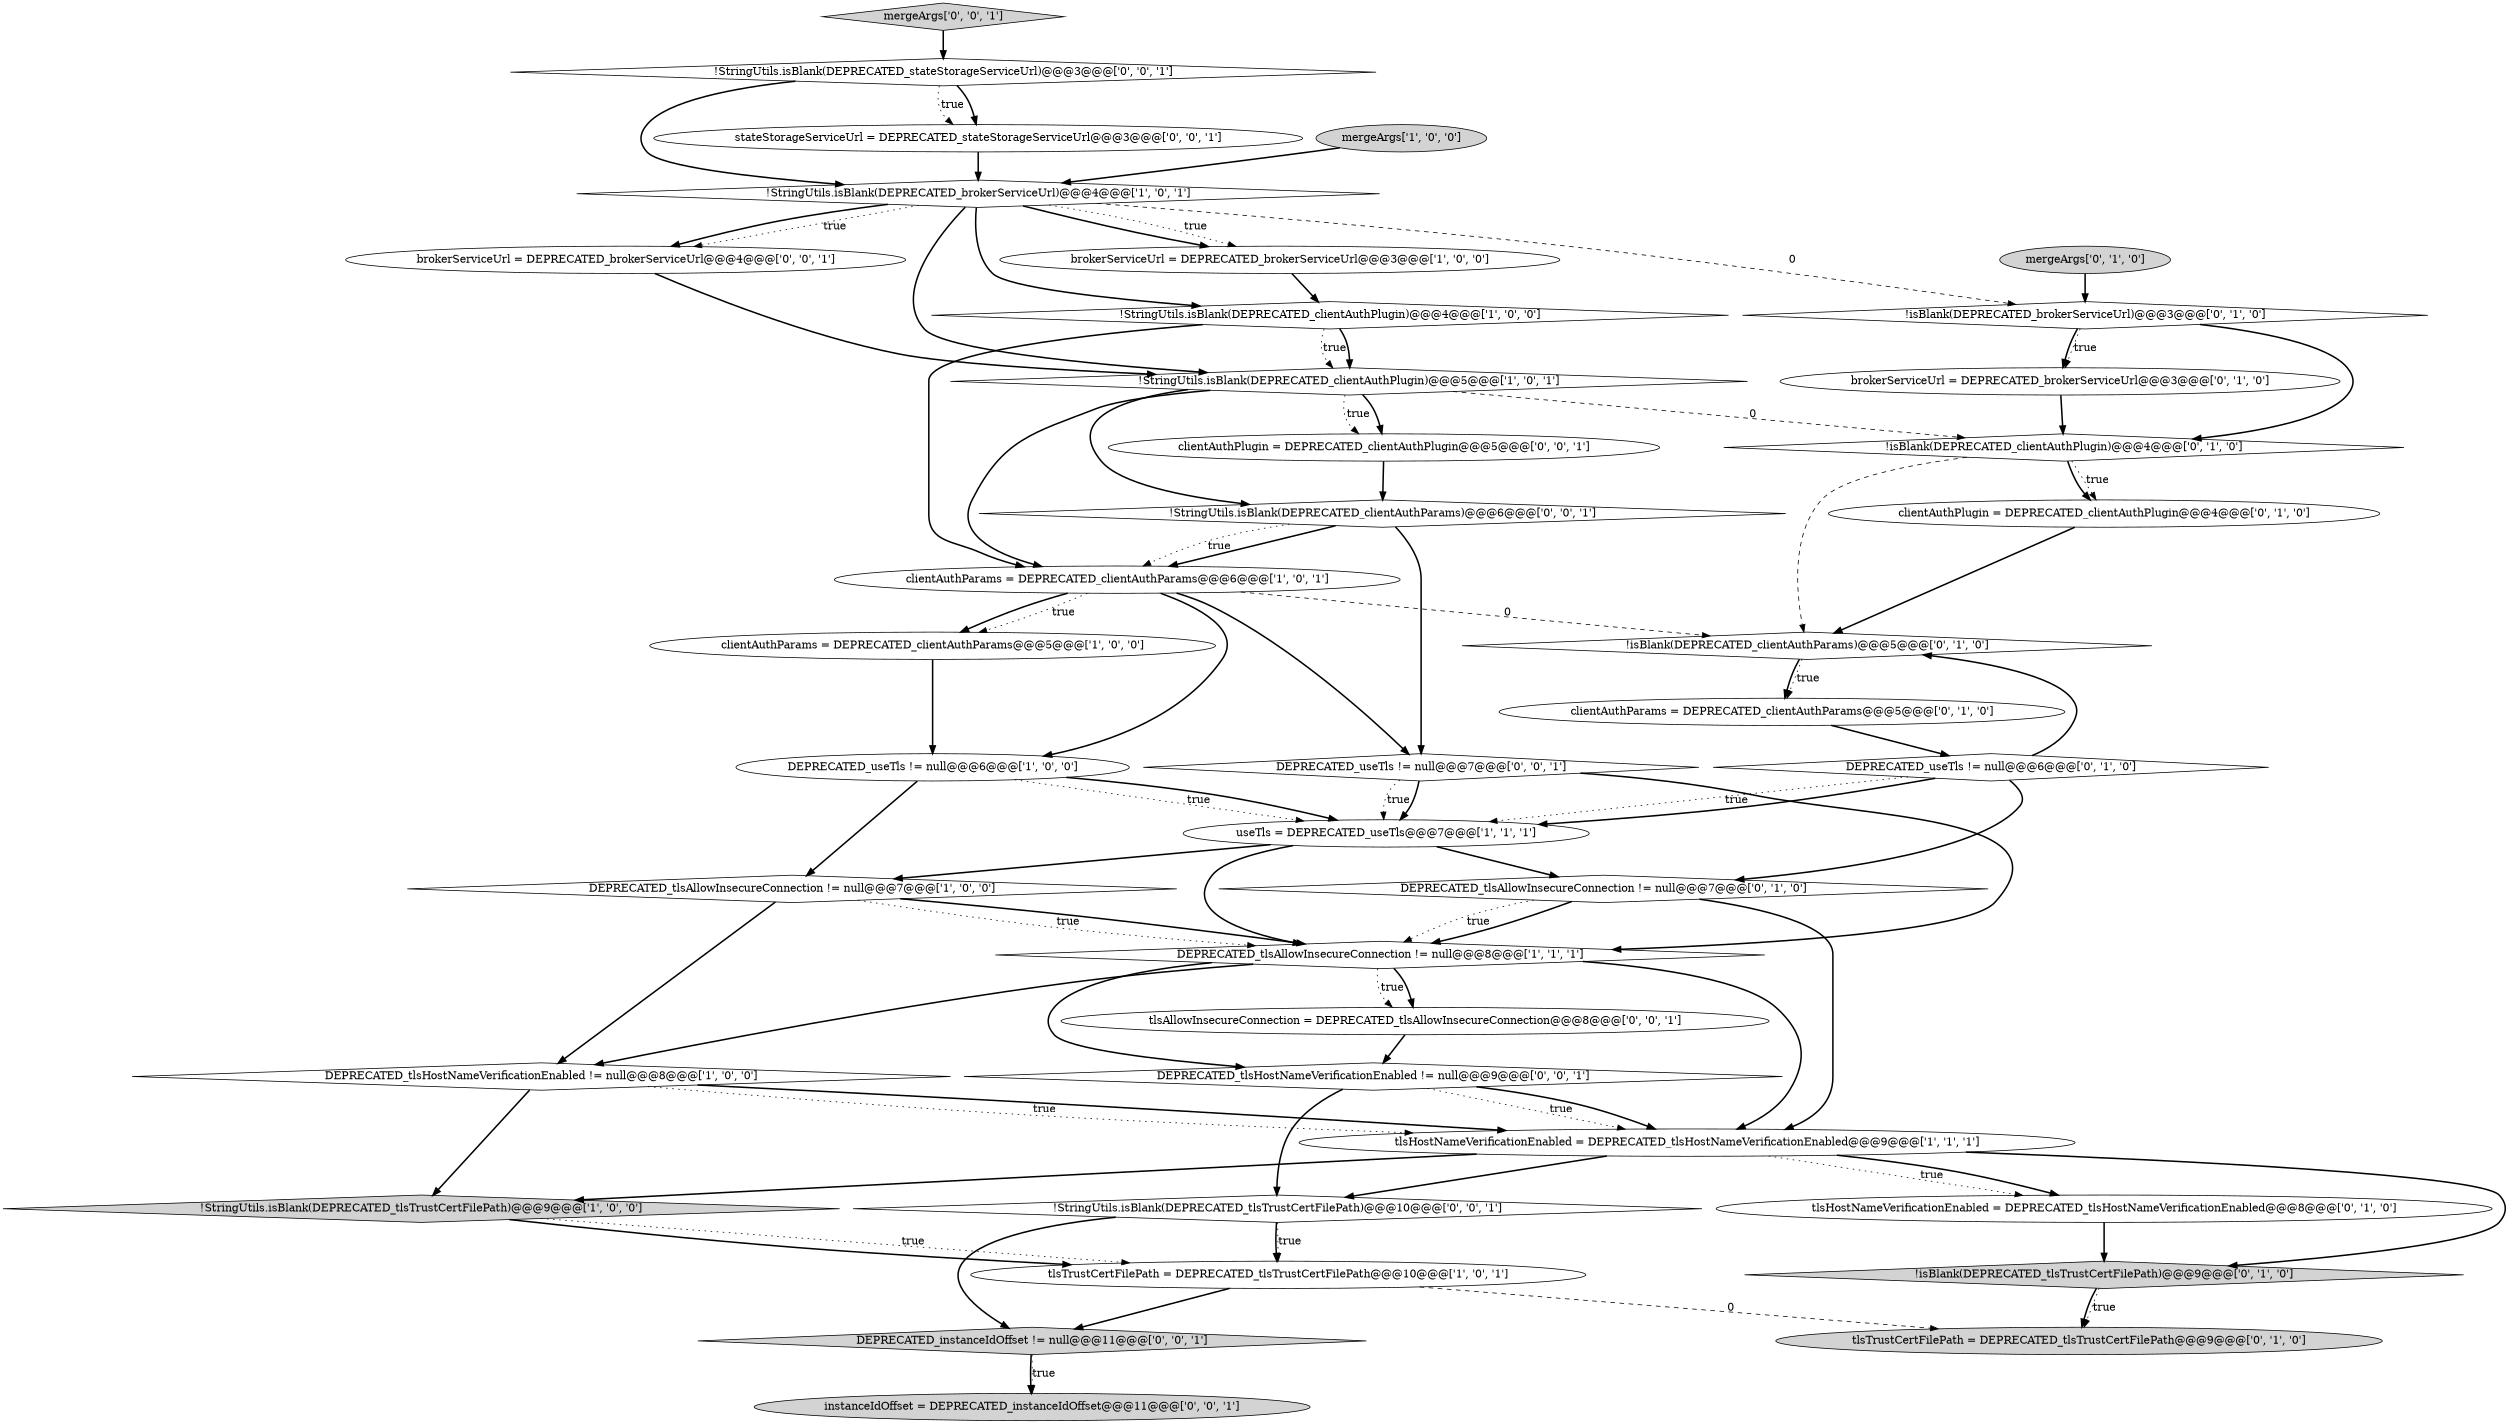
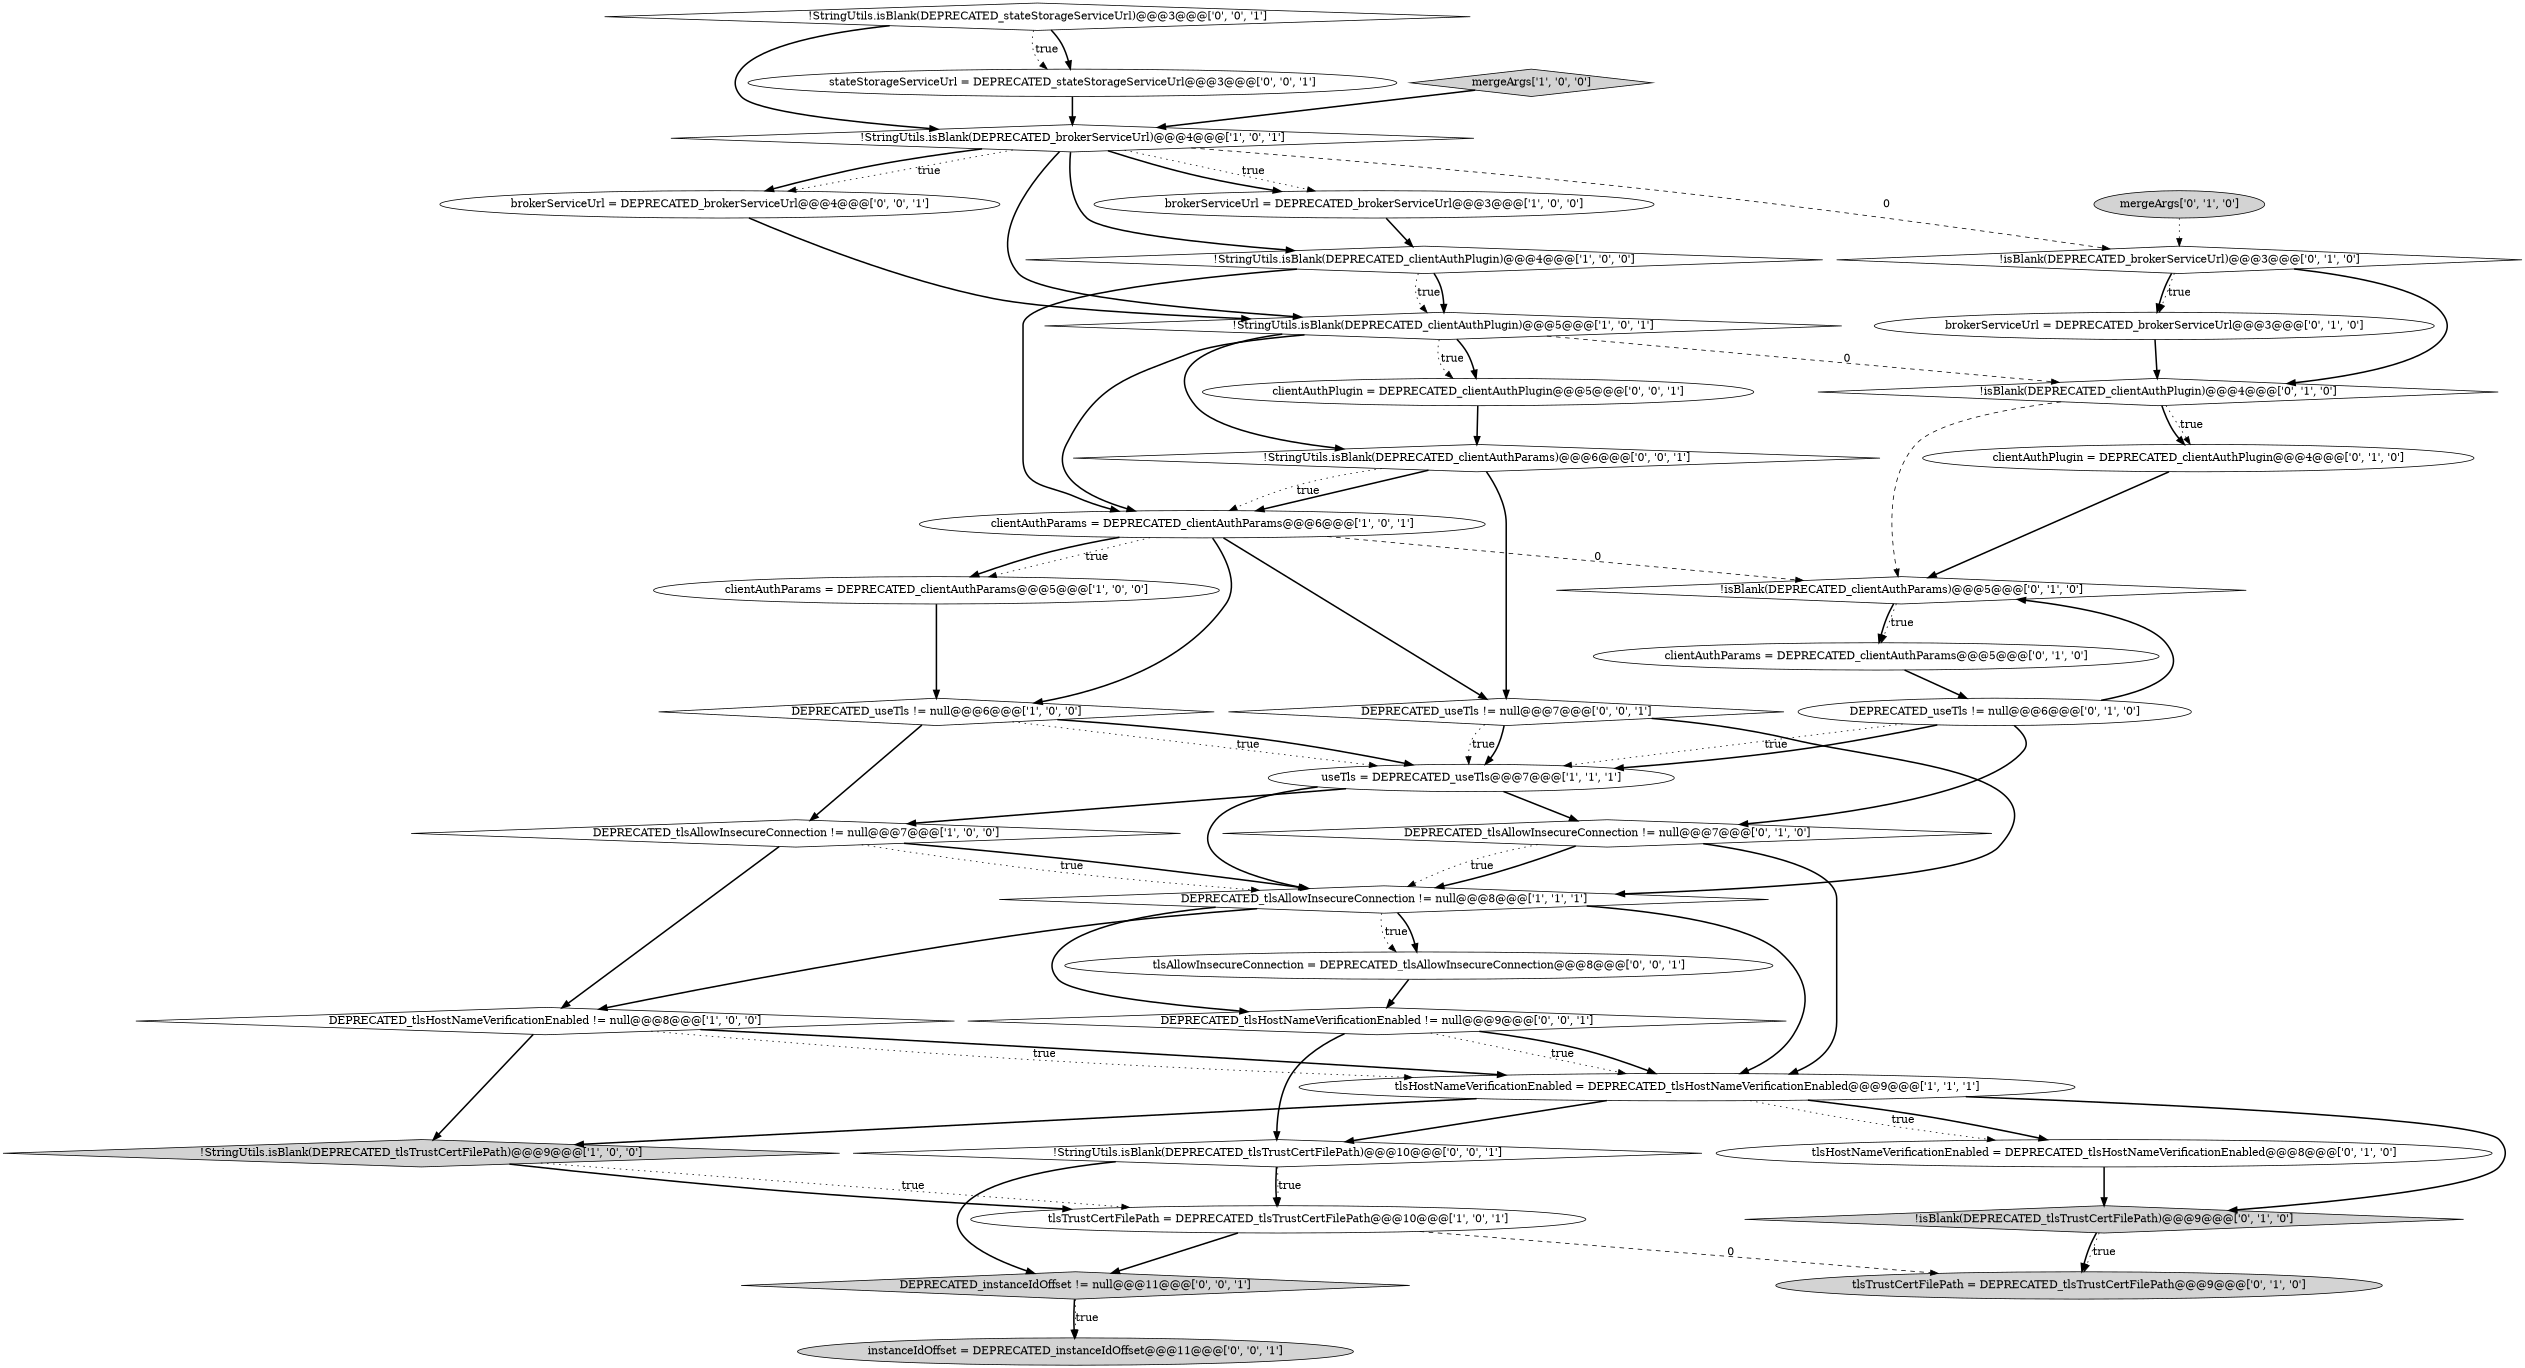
(943, 17) -> none
(1401, 138) -> (1531, 83)
(2085, 284) -> (2179, 228)
(933, 767) -> (936, 712)
(1991, 767) -> (1995, 712)
